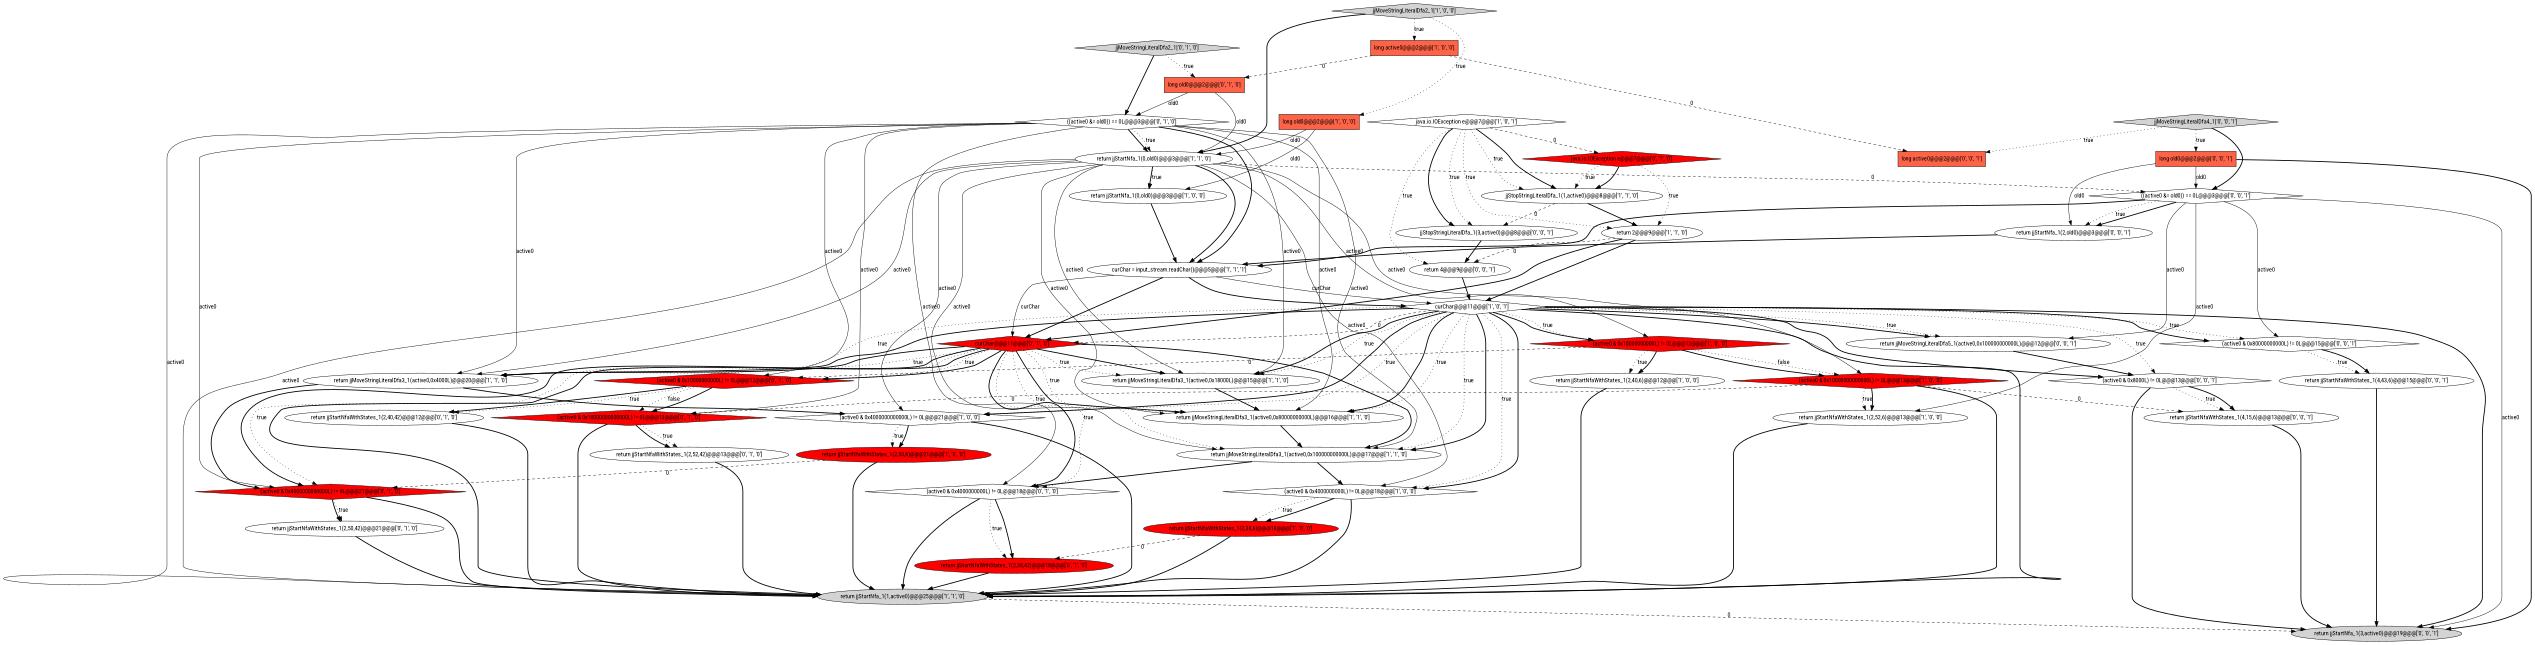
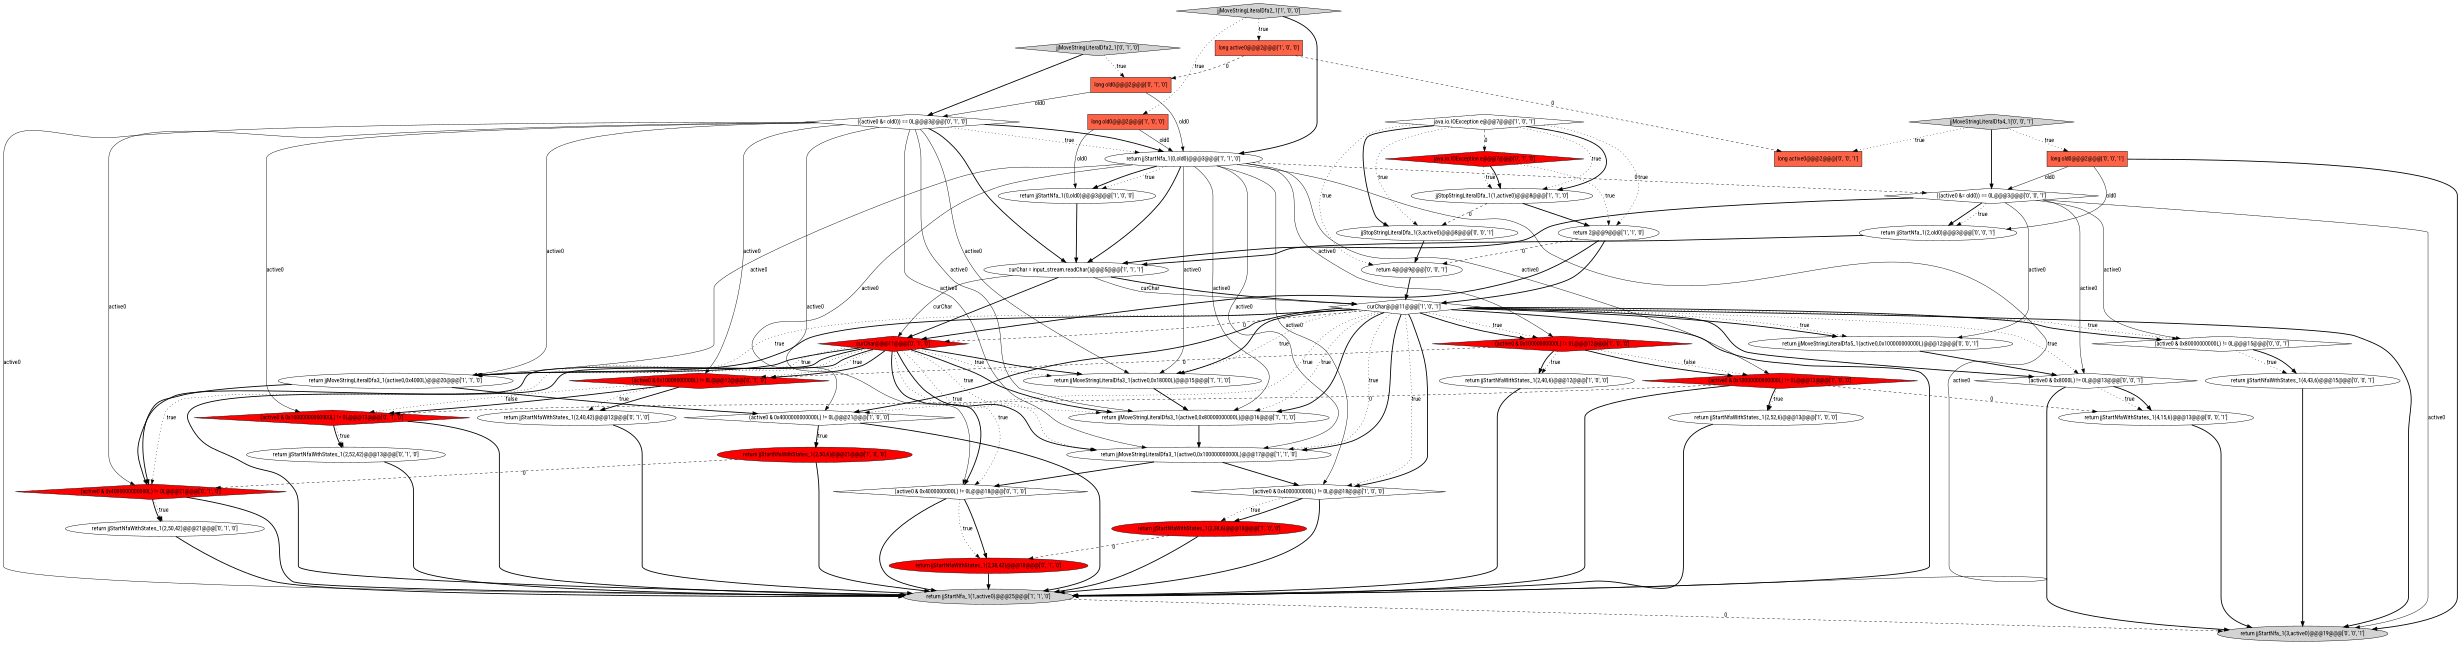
(2117, 362) -> (2080, 274)
